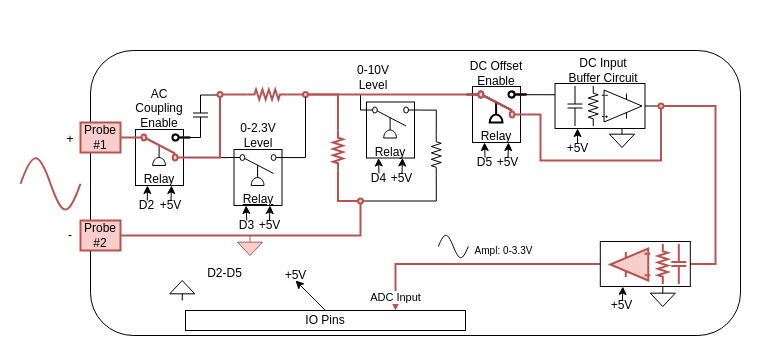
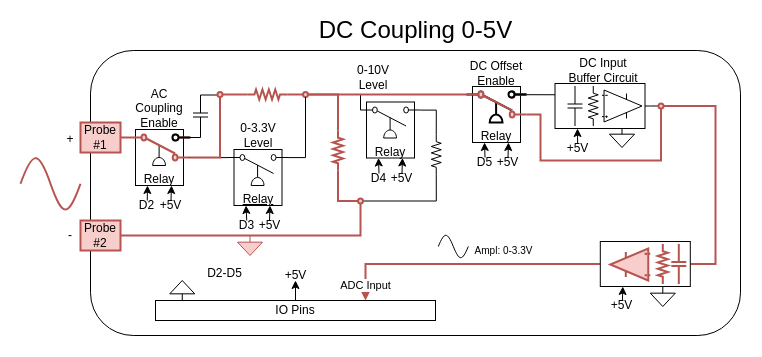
none -> (416, 31)
(259, 136) -> (259, 136)
(326, 321) -> (296, 311)
